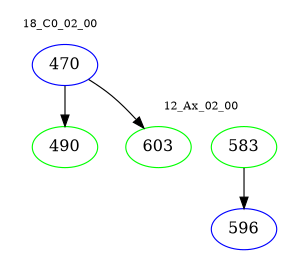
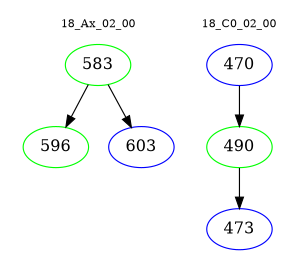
(124, 107) -> (117, 101)
(201, 107) -> (99, 25)
(158, 147) -> (141, 147)
none -> (239, 229)
(244, 229) -> (56, 147)
